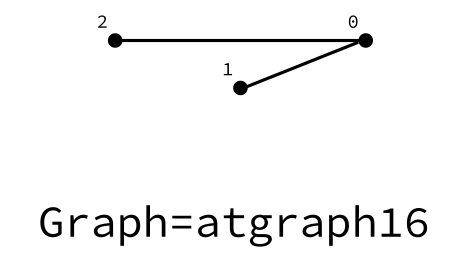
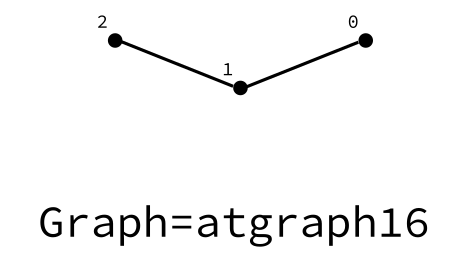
(240, 40) -> (177, 64)
